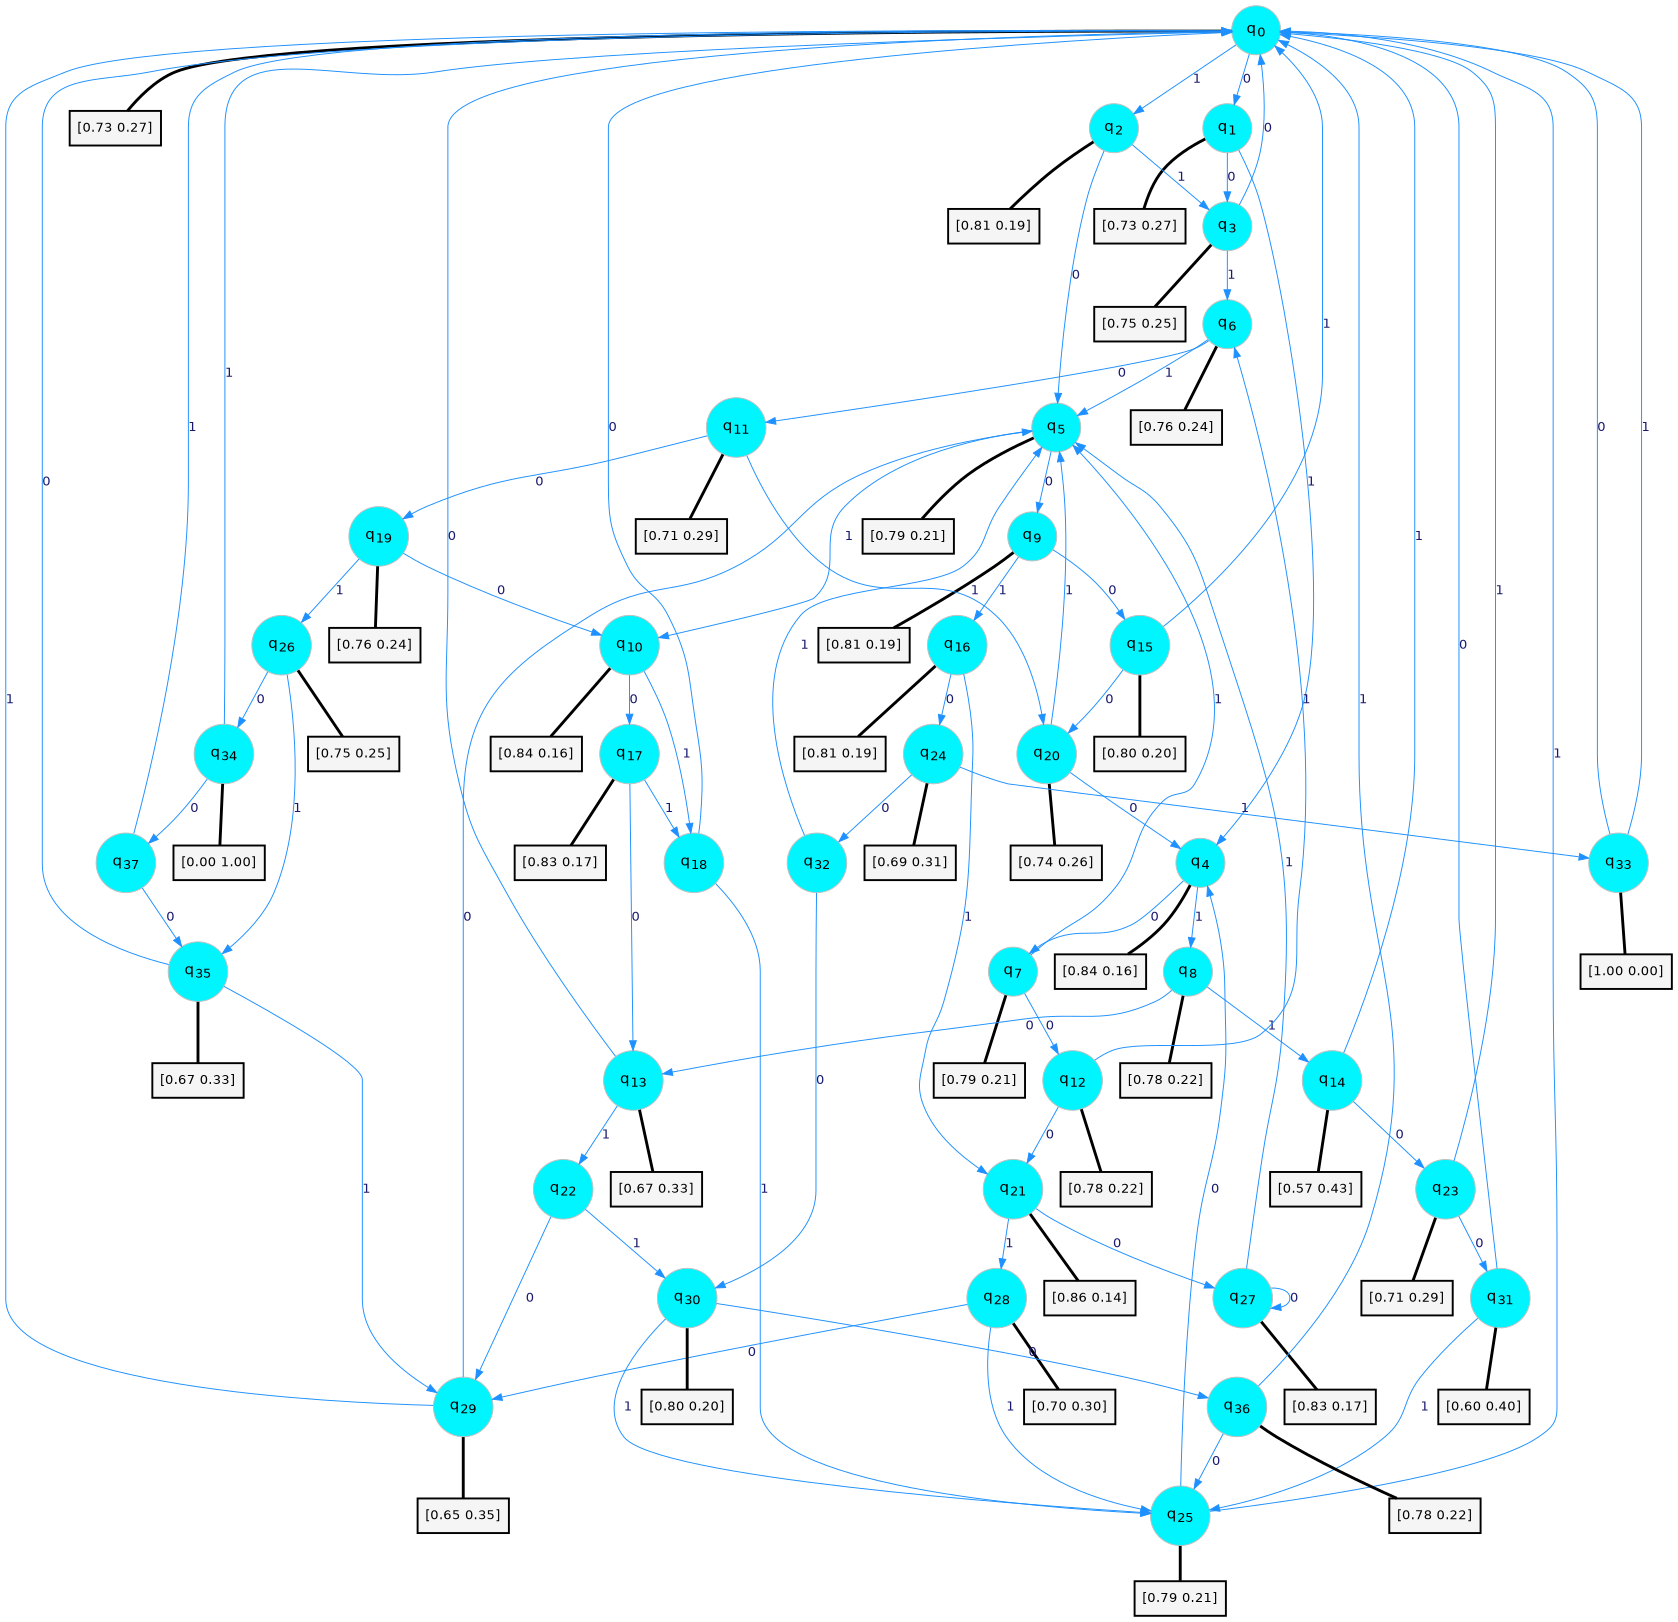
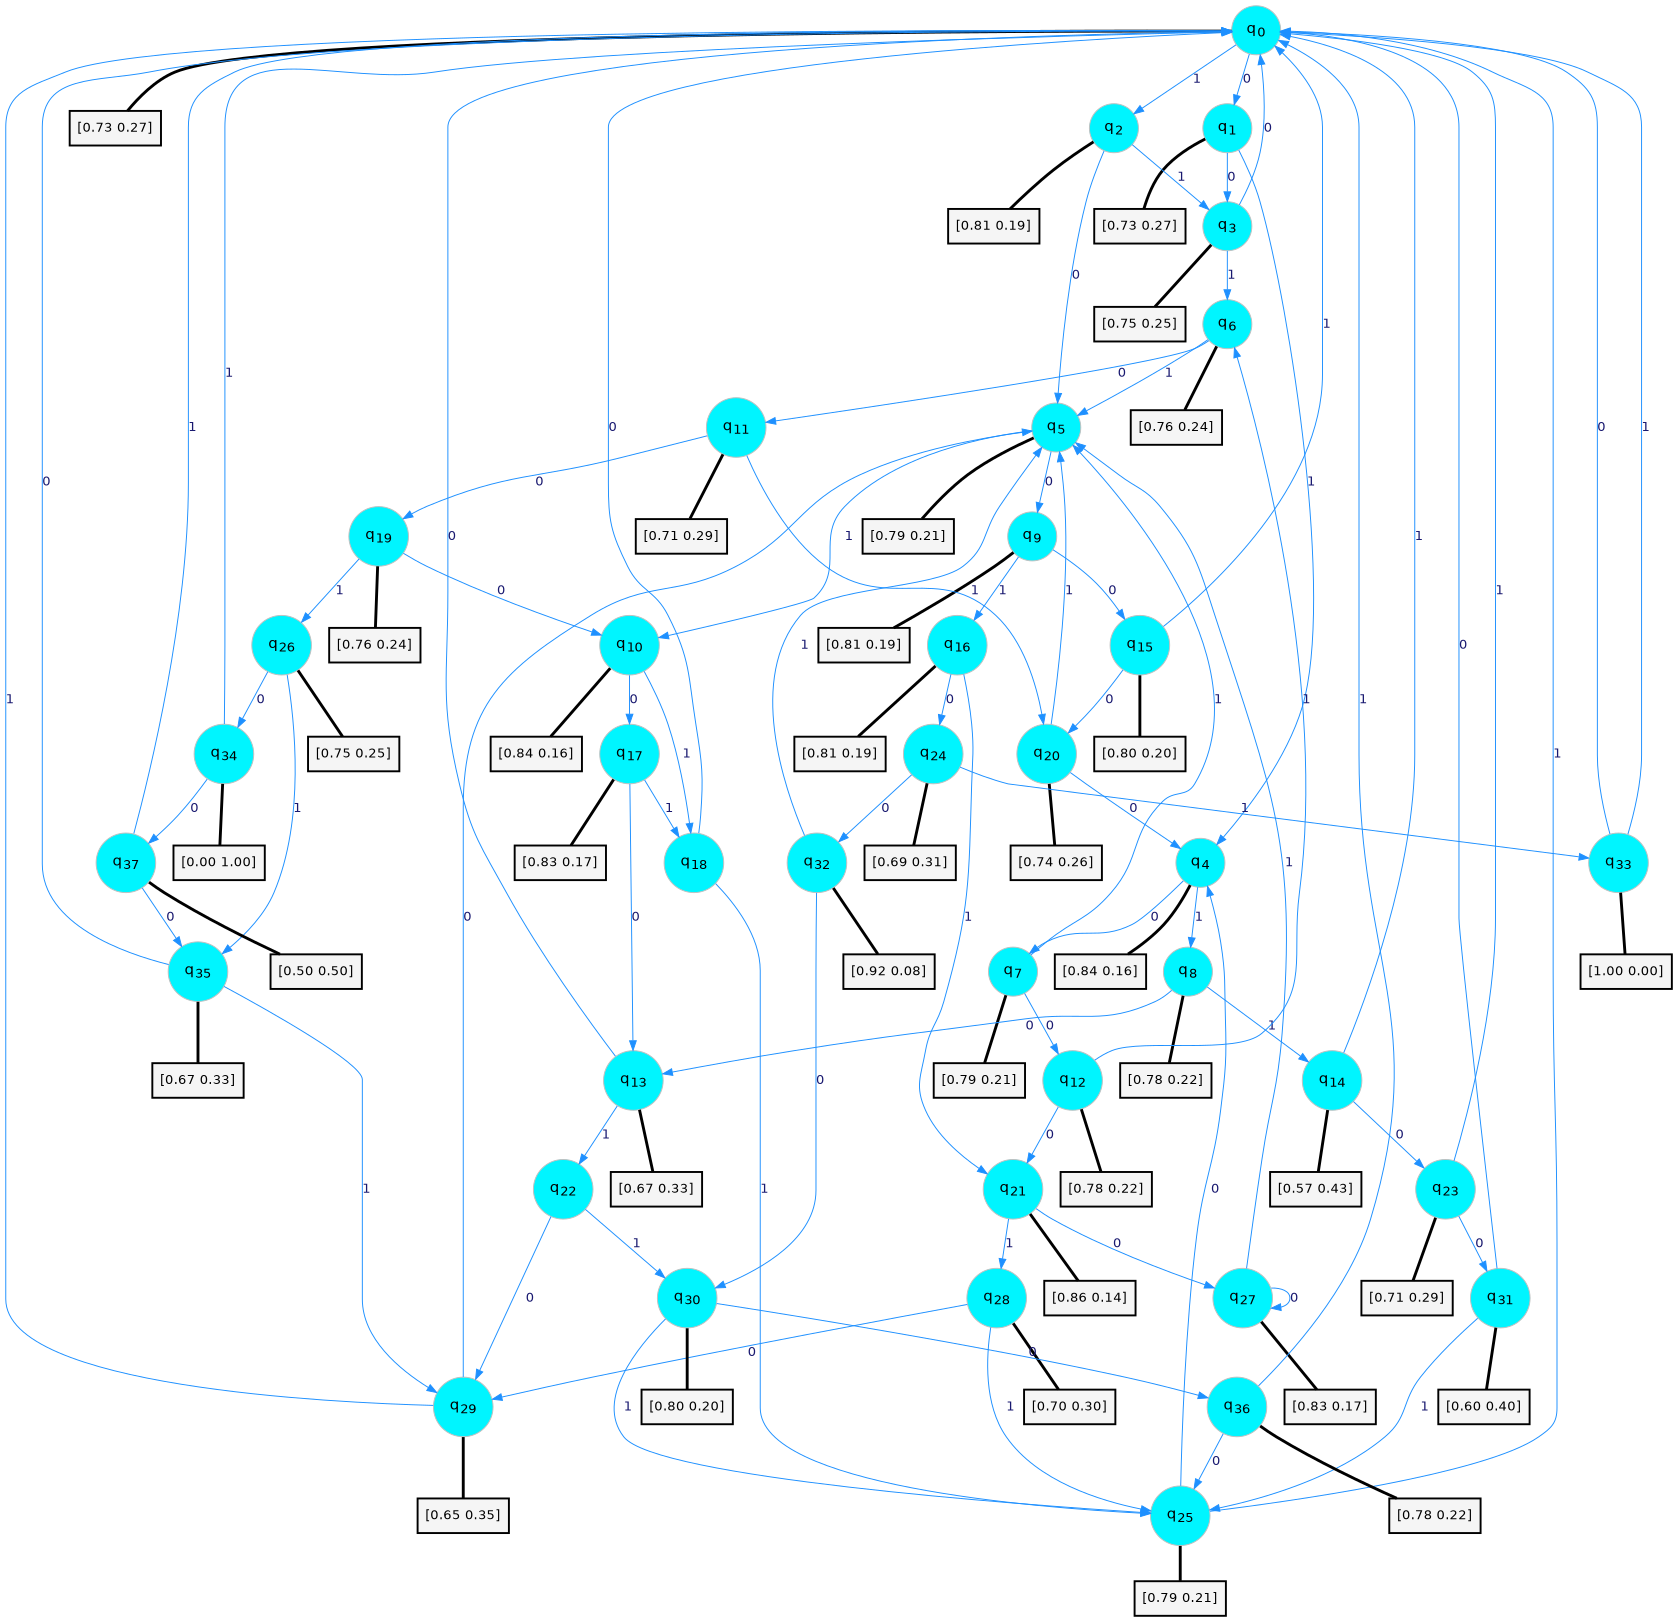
none -> (316, 972)
none -> (889, 972)
